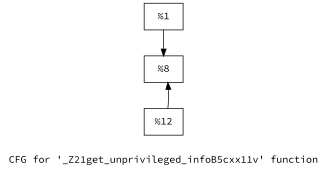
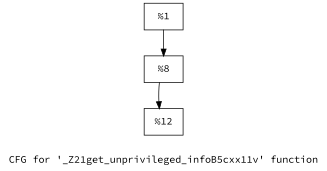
(168, 99) -> (159, 92)
